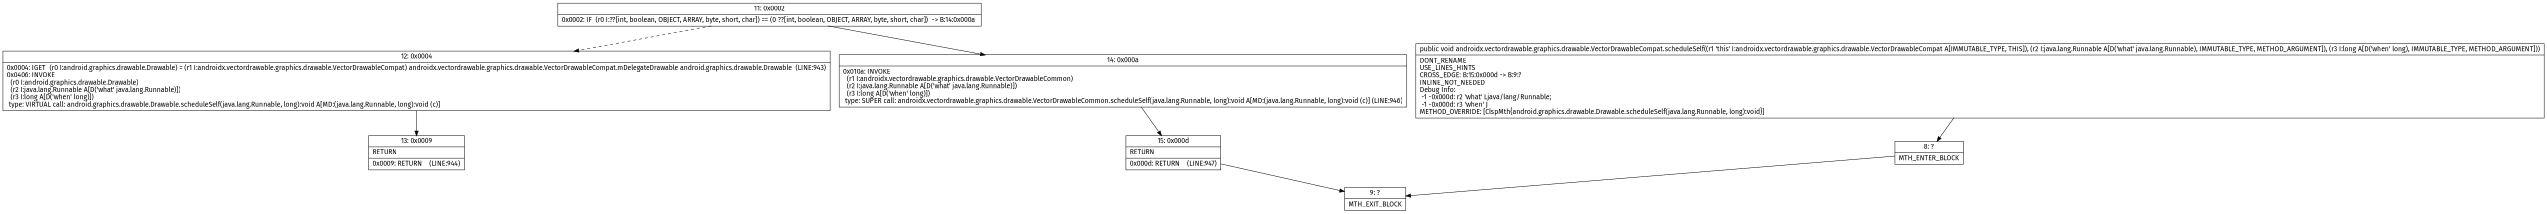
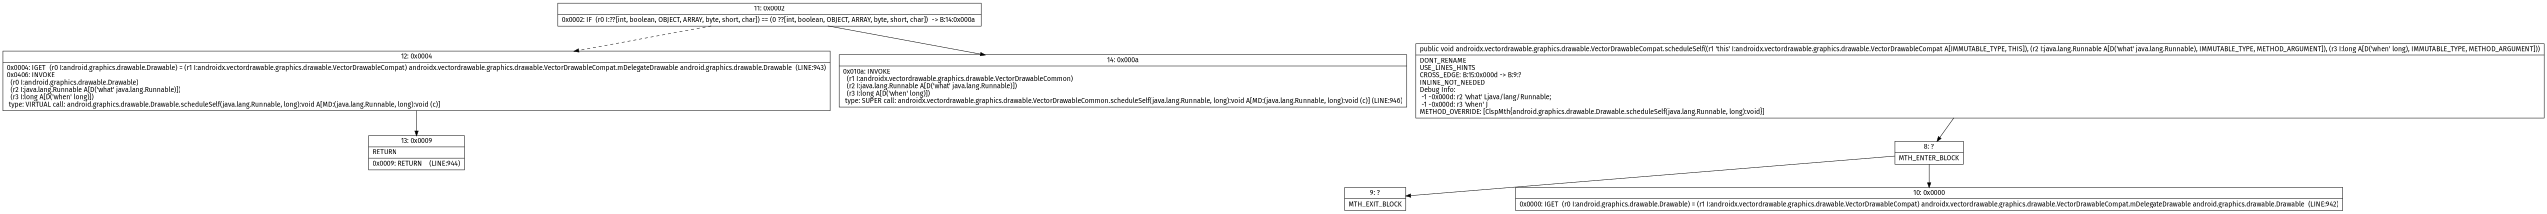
(1173, 153) -> none
none -> (1929, 199)
